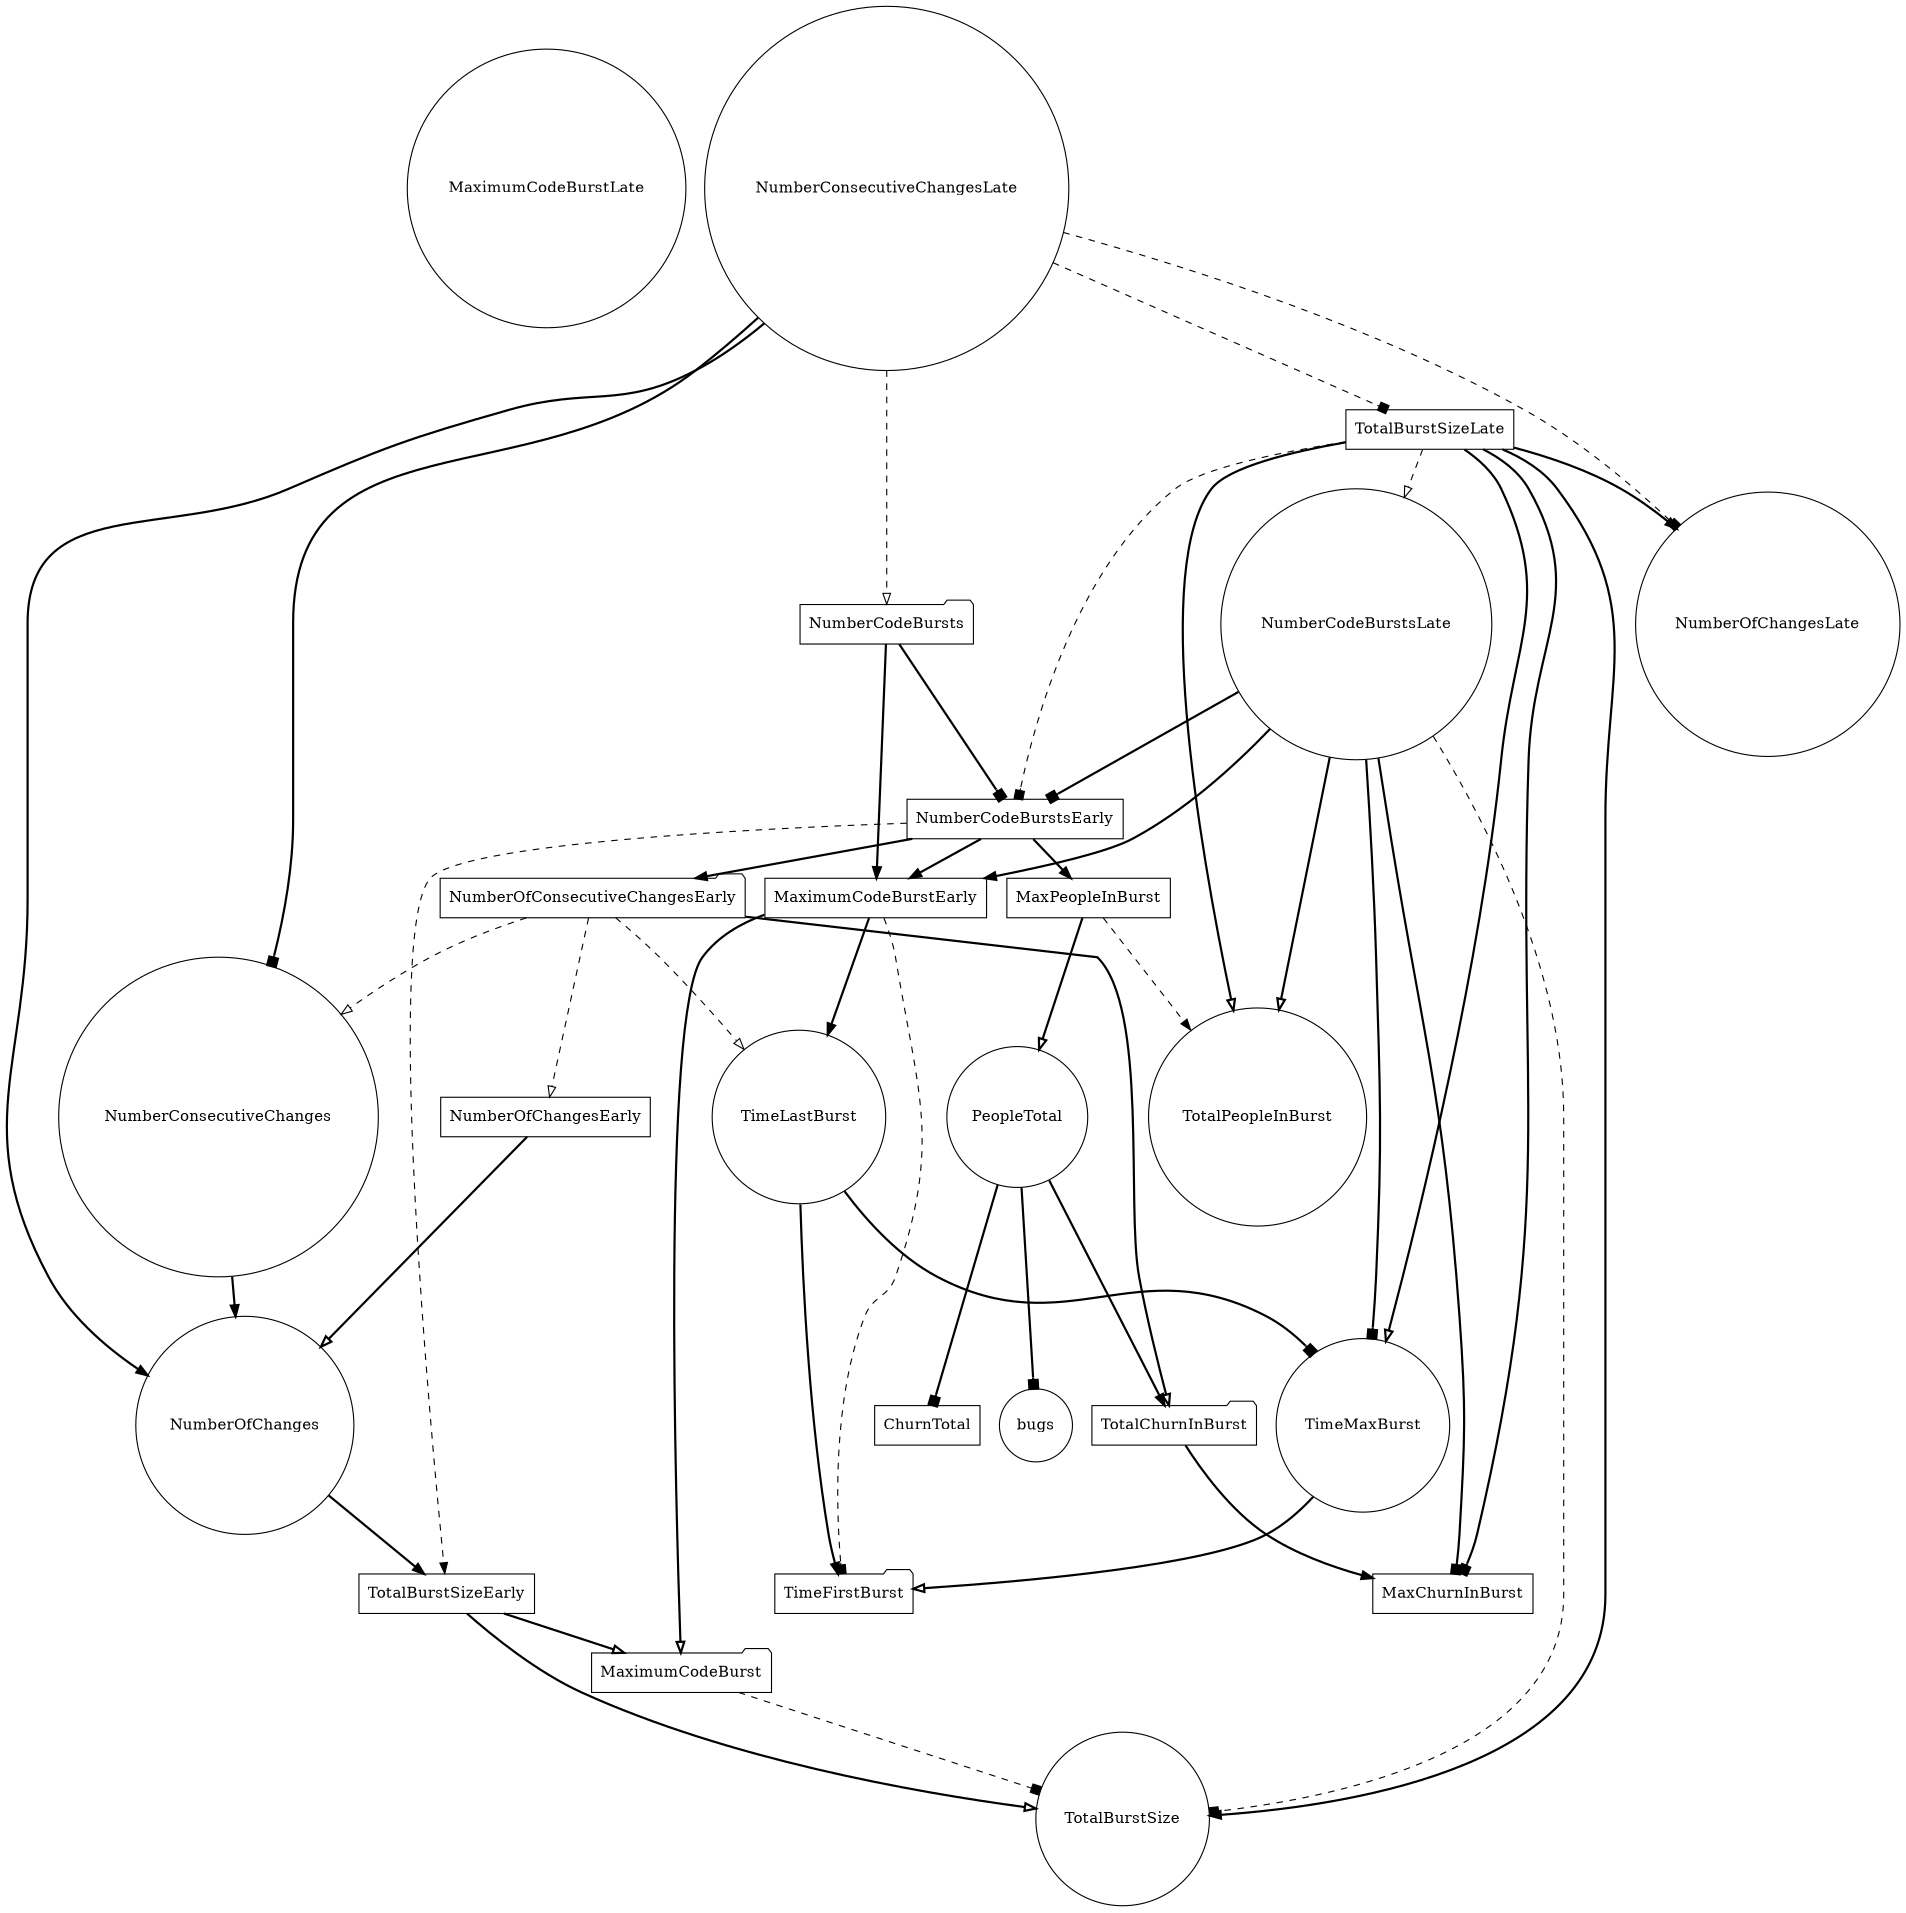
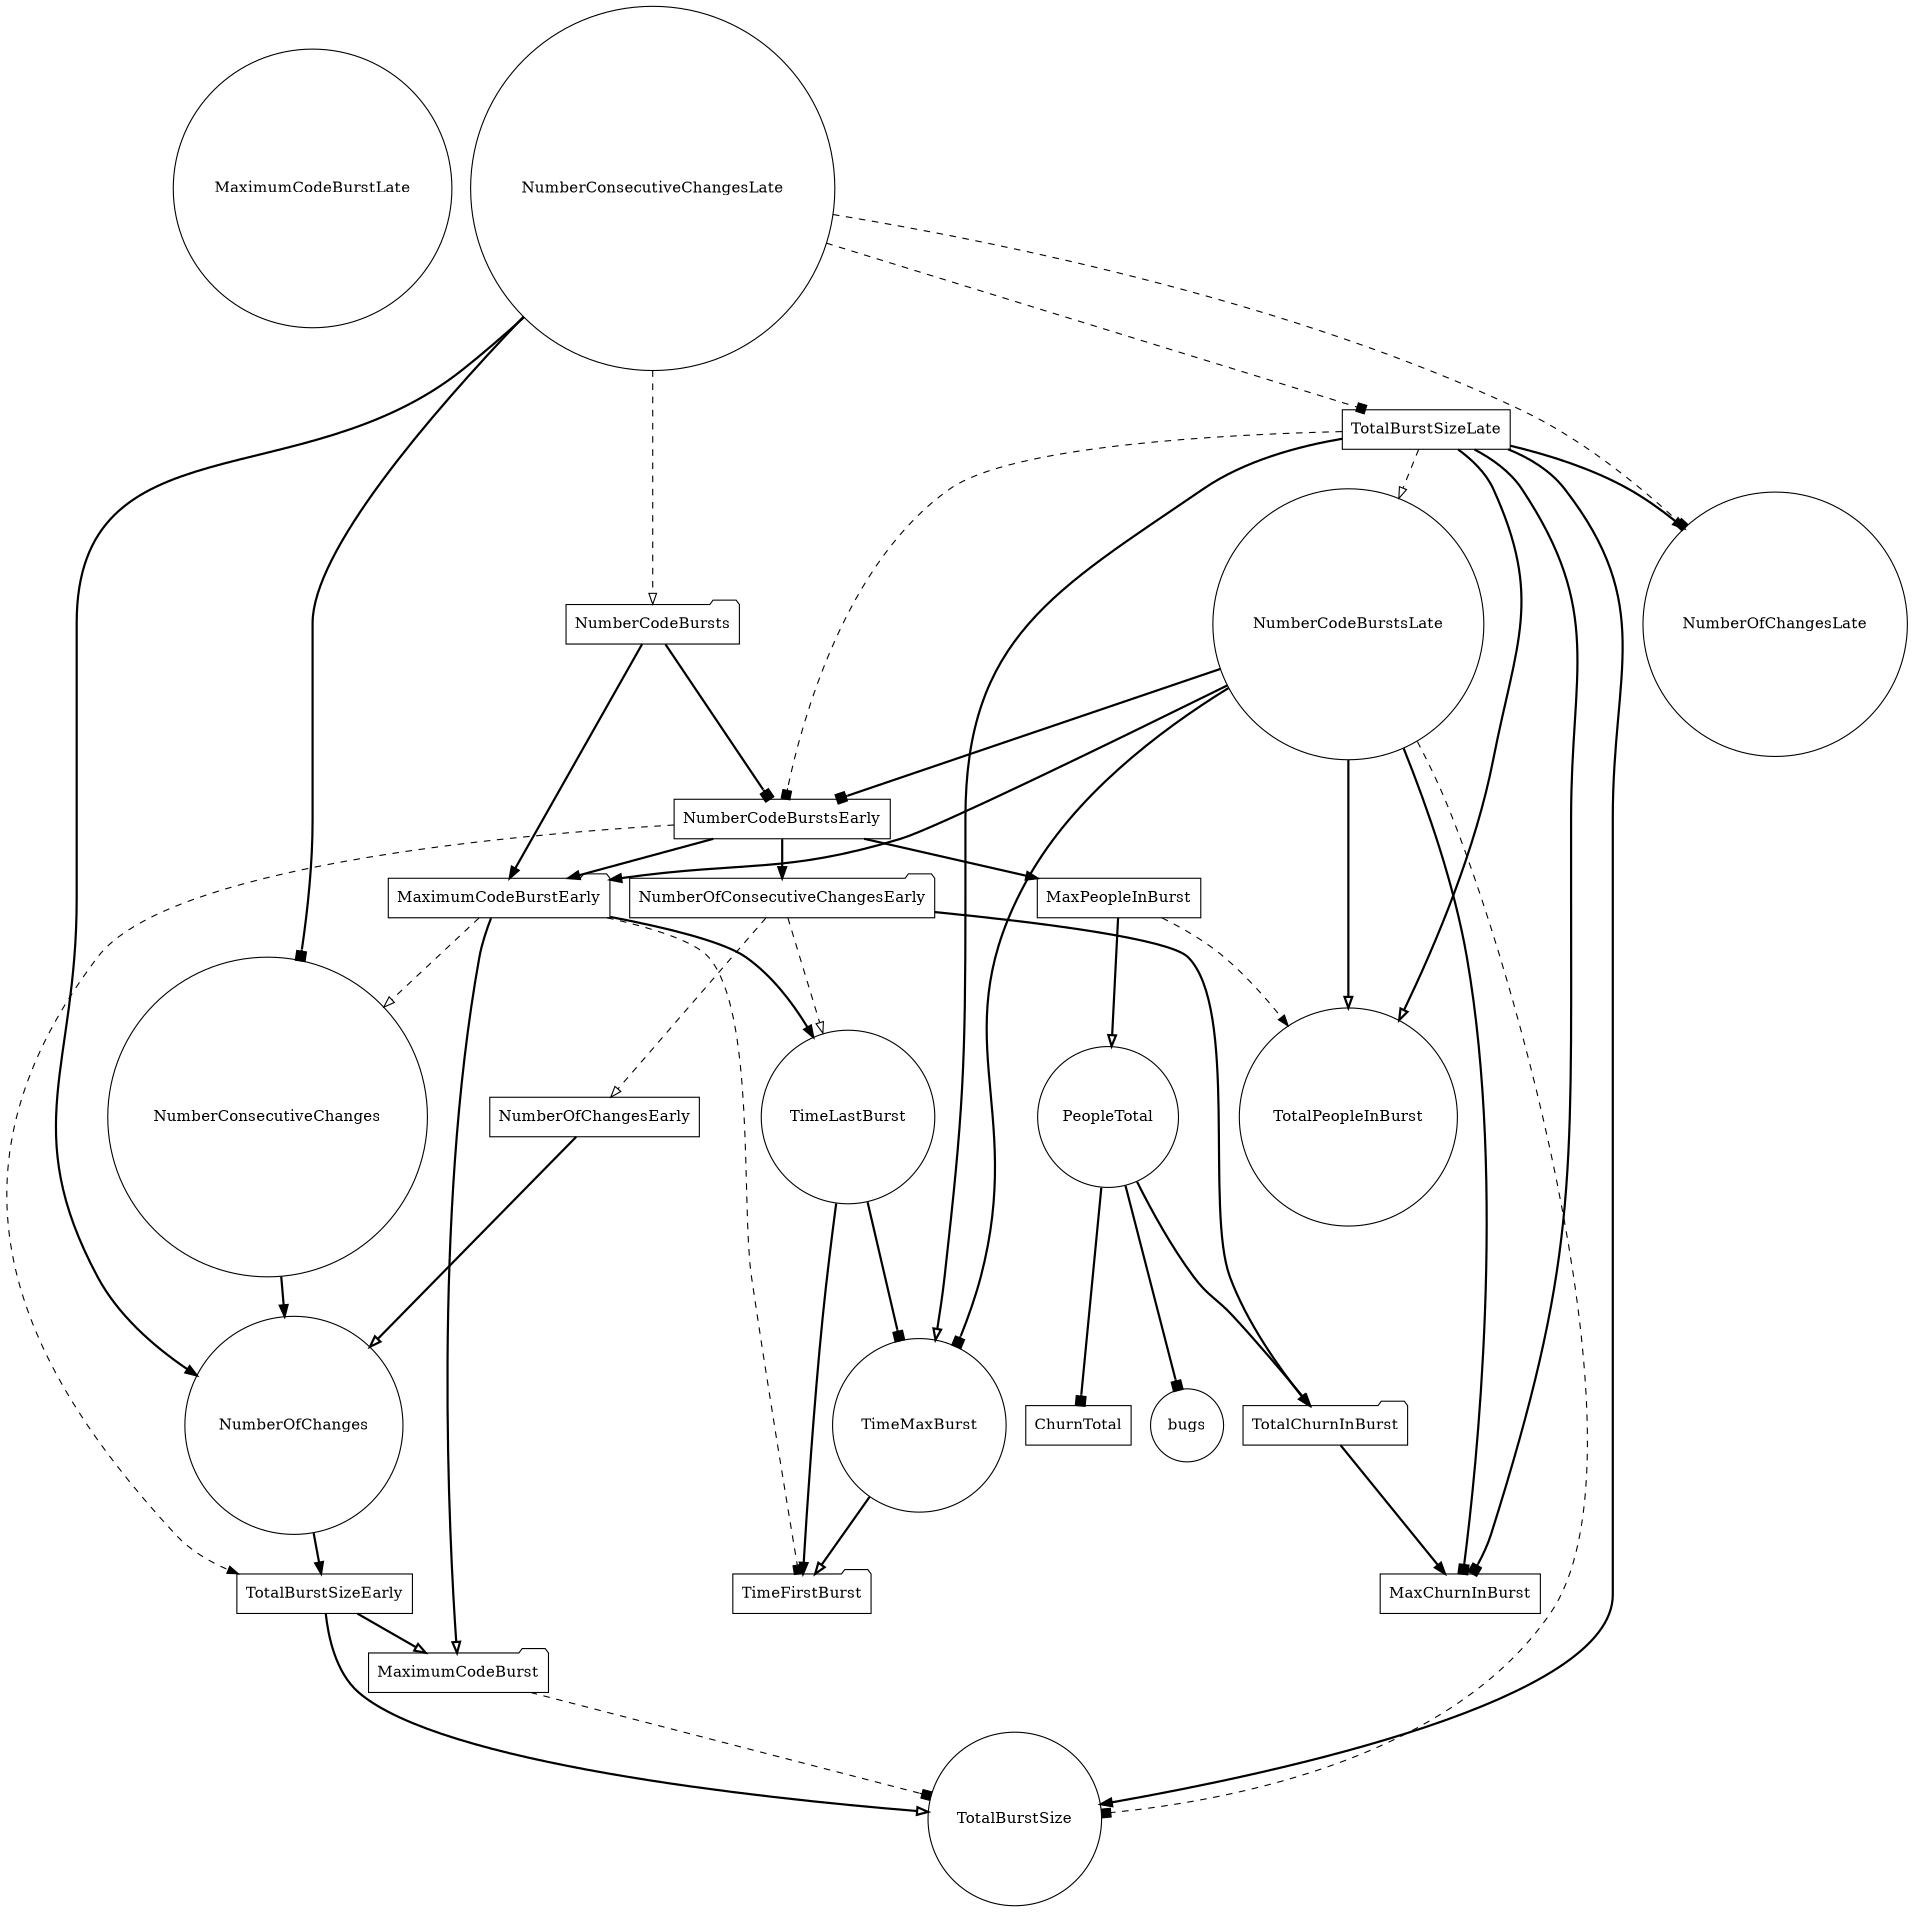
(876, 898) -> (499, 898)
(434, 955) -> (435, 959)
